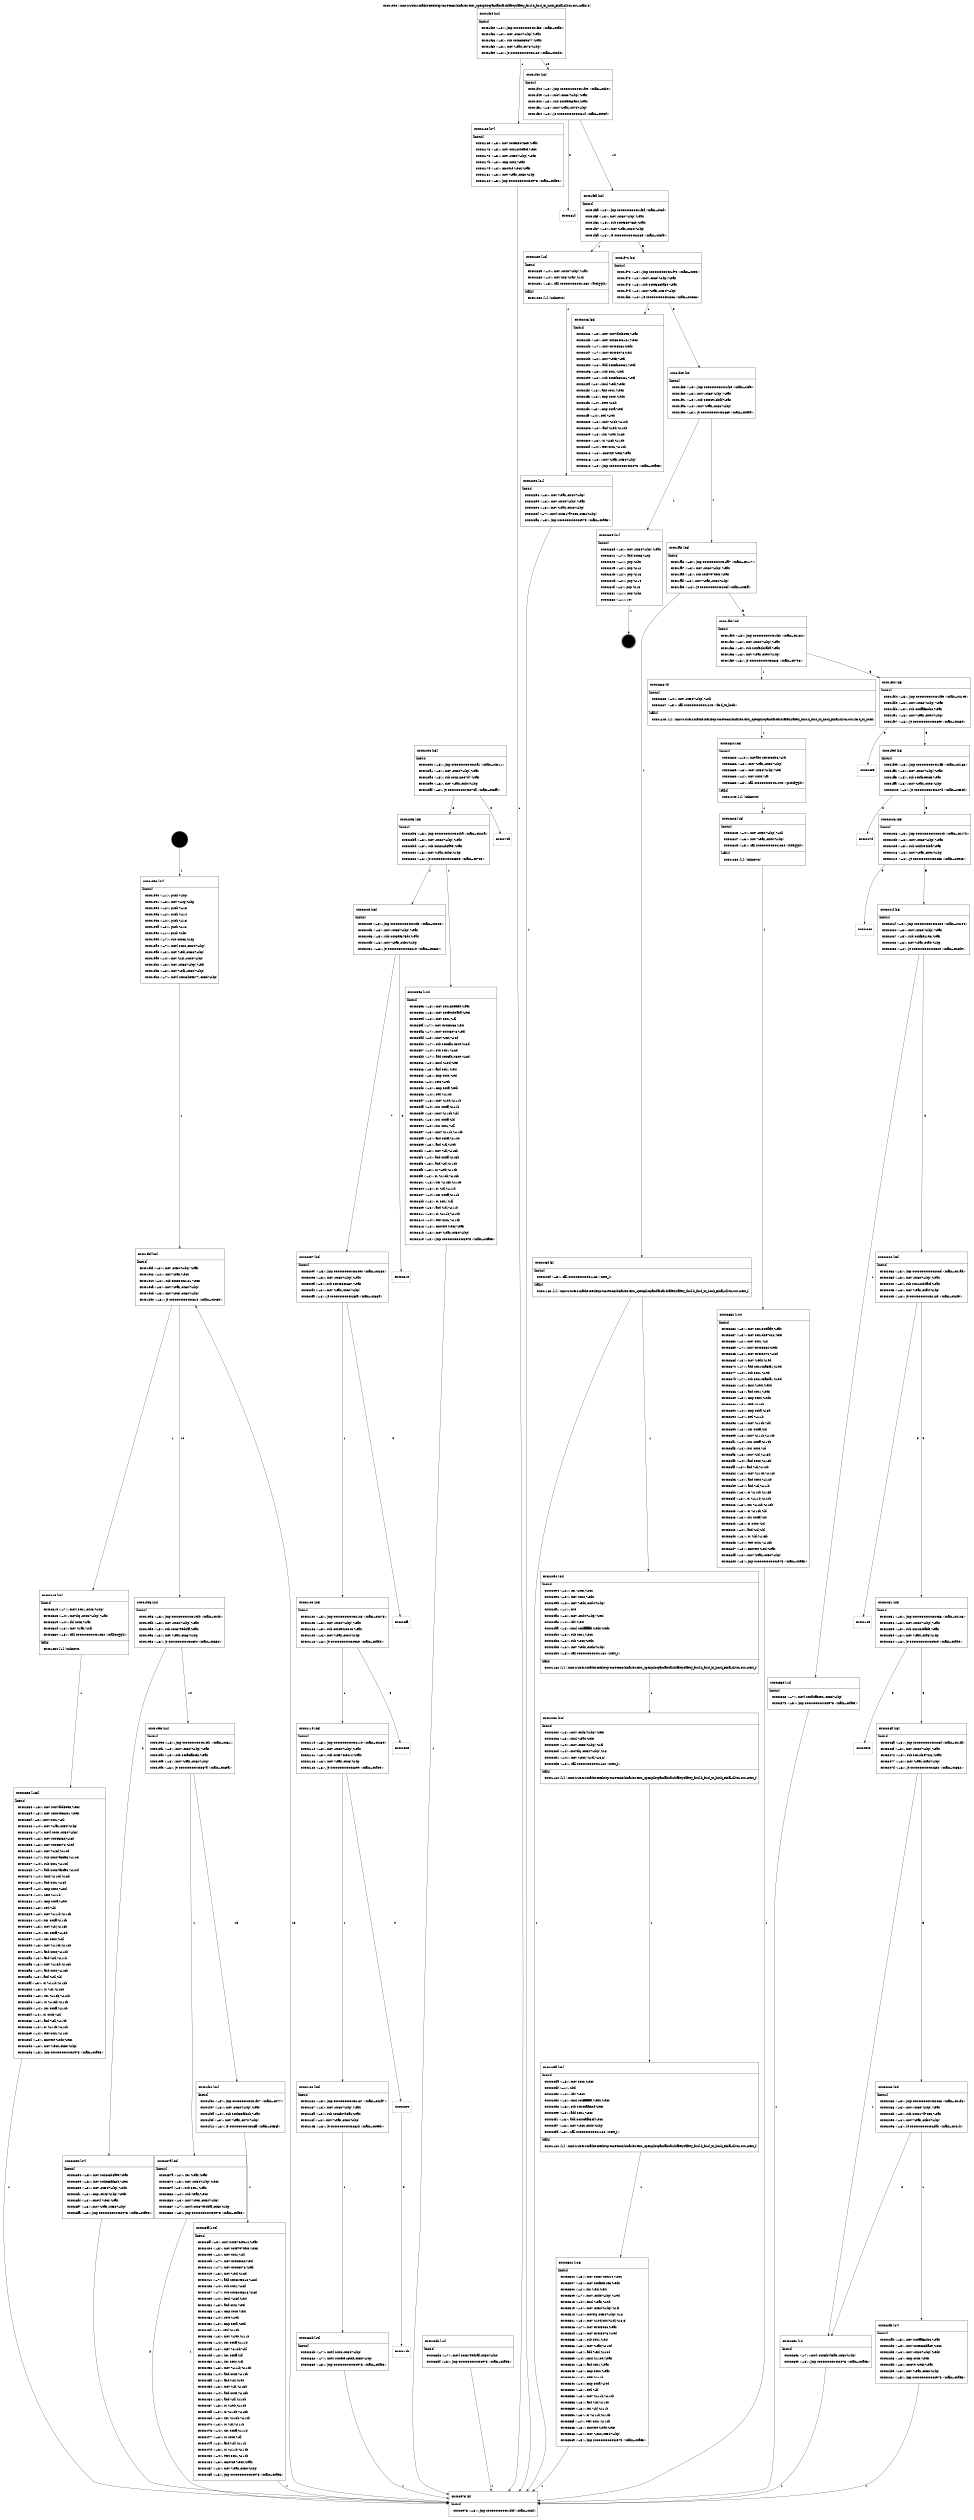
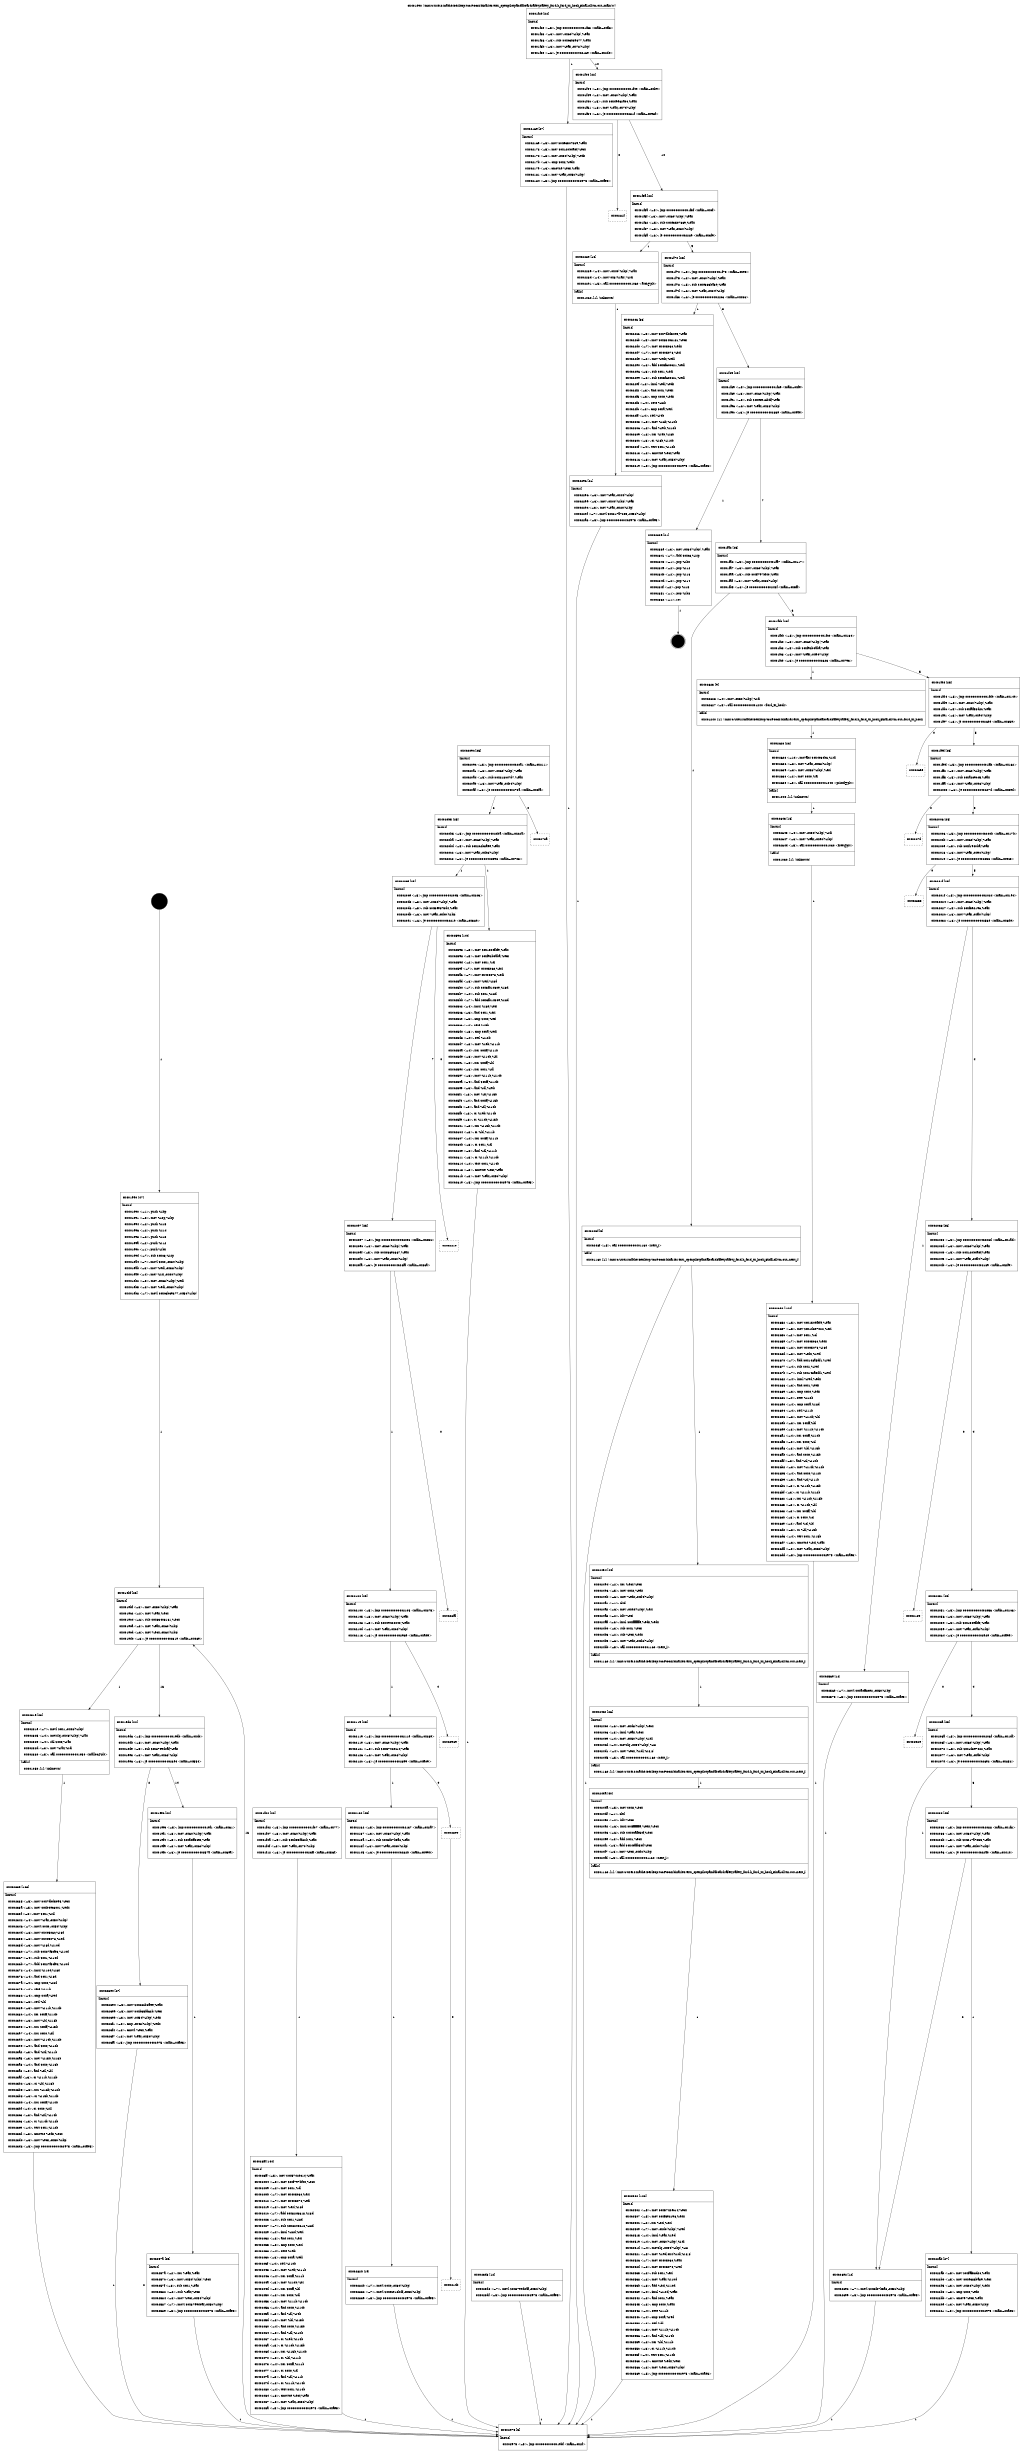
(215, 1927) -> none
